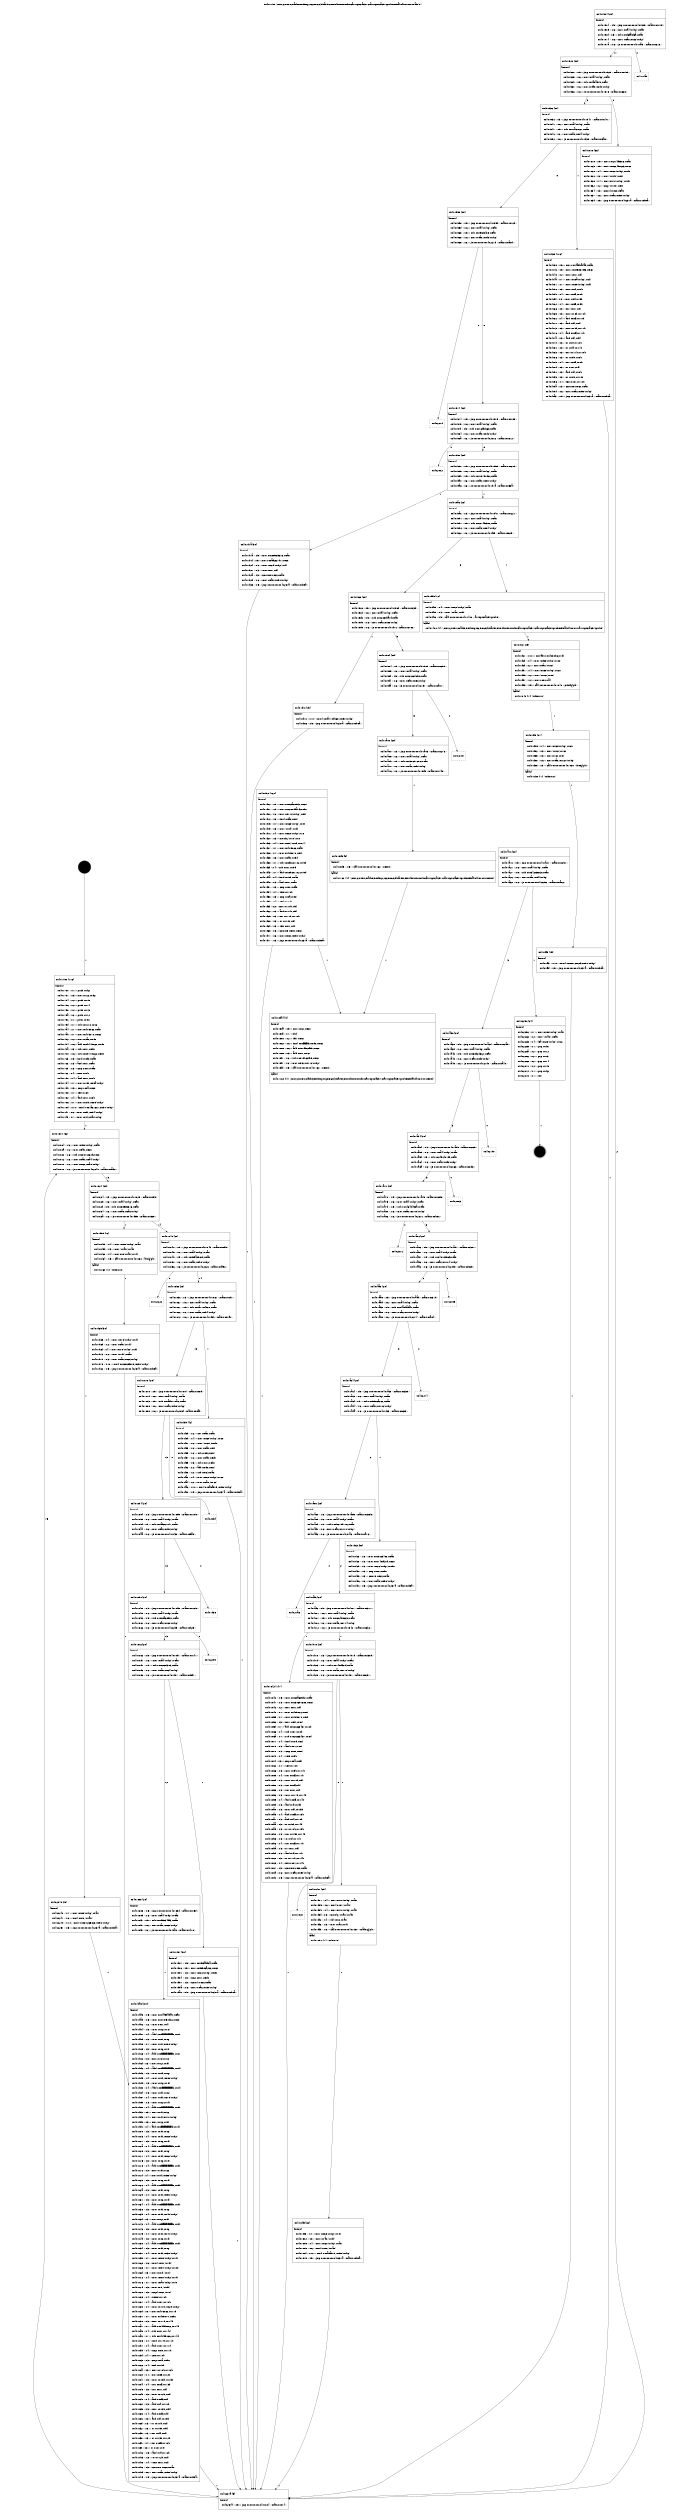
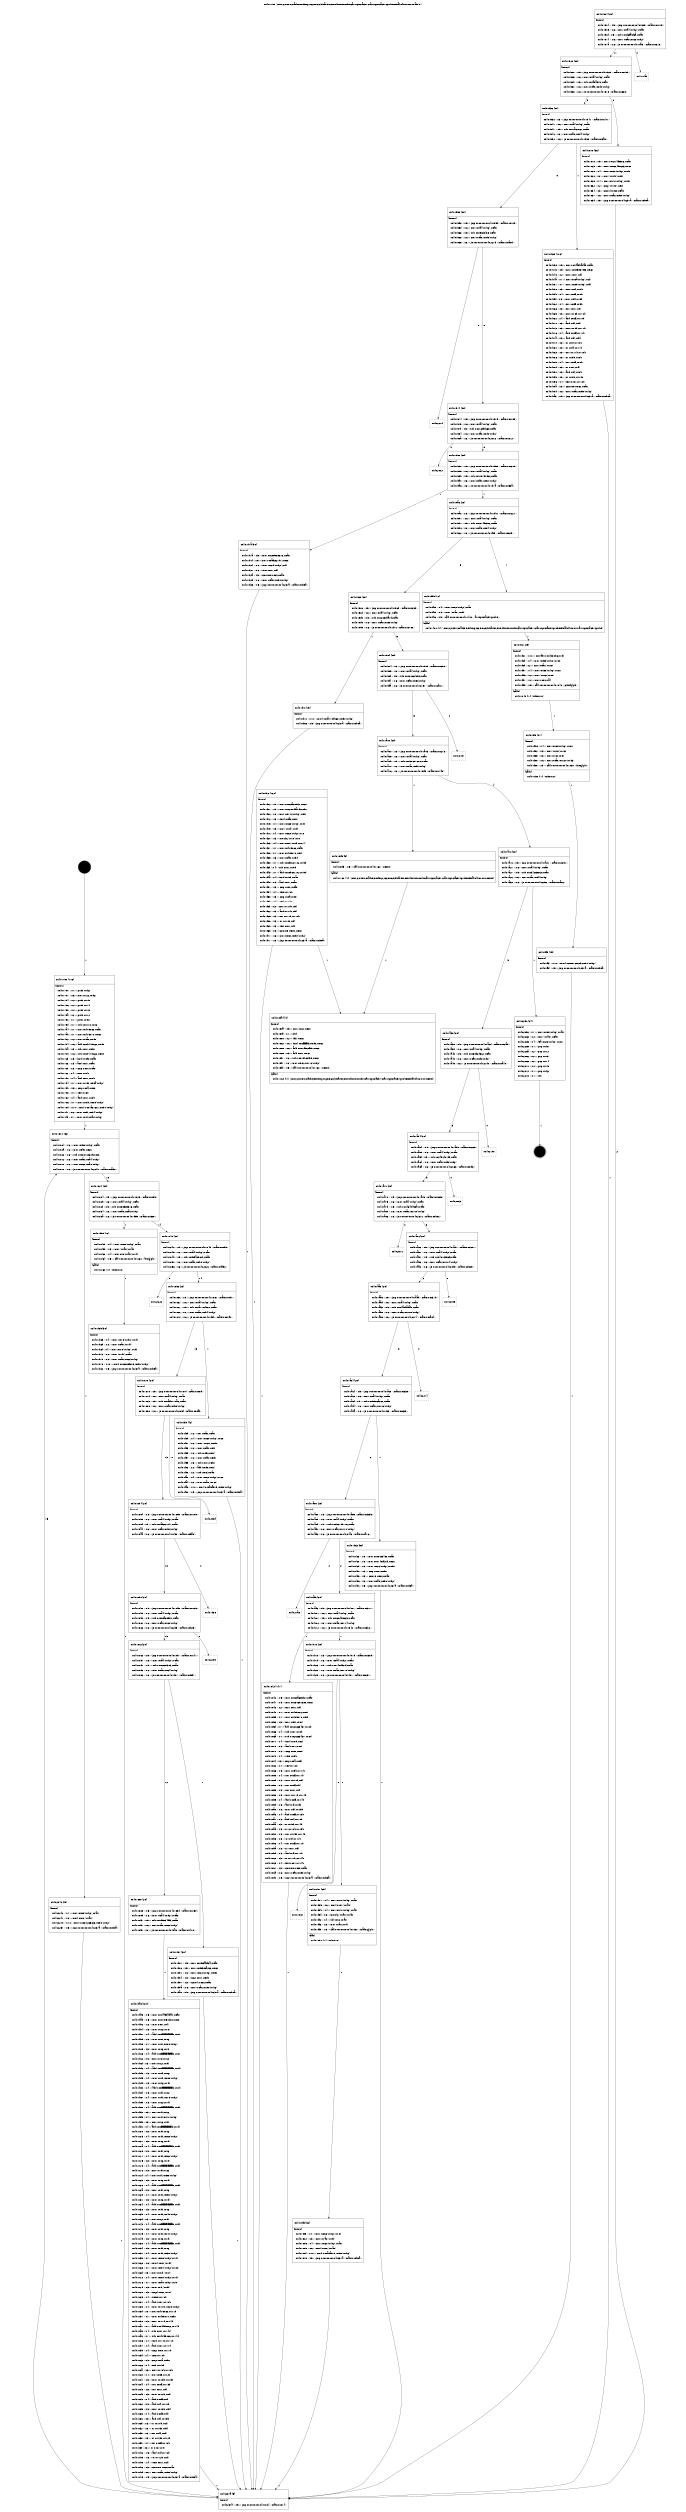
none -> (499, 791)
(110, 2008) -> (88, 2259)
none -> (380, 2081)
